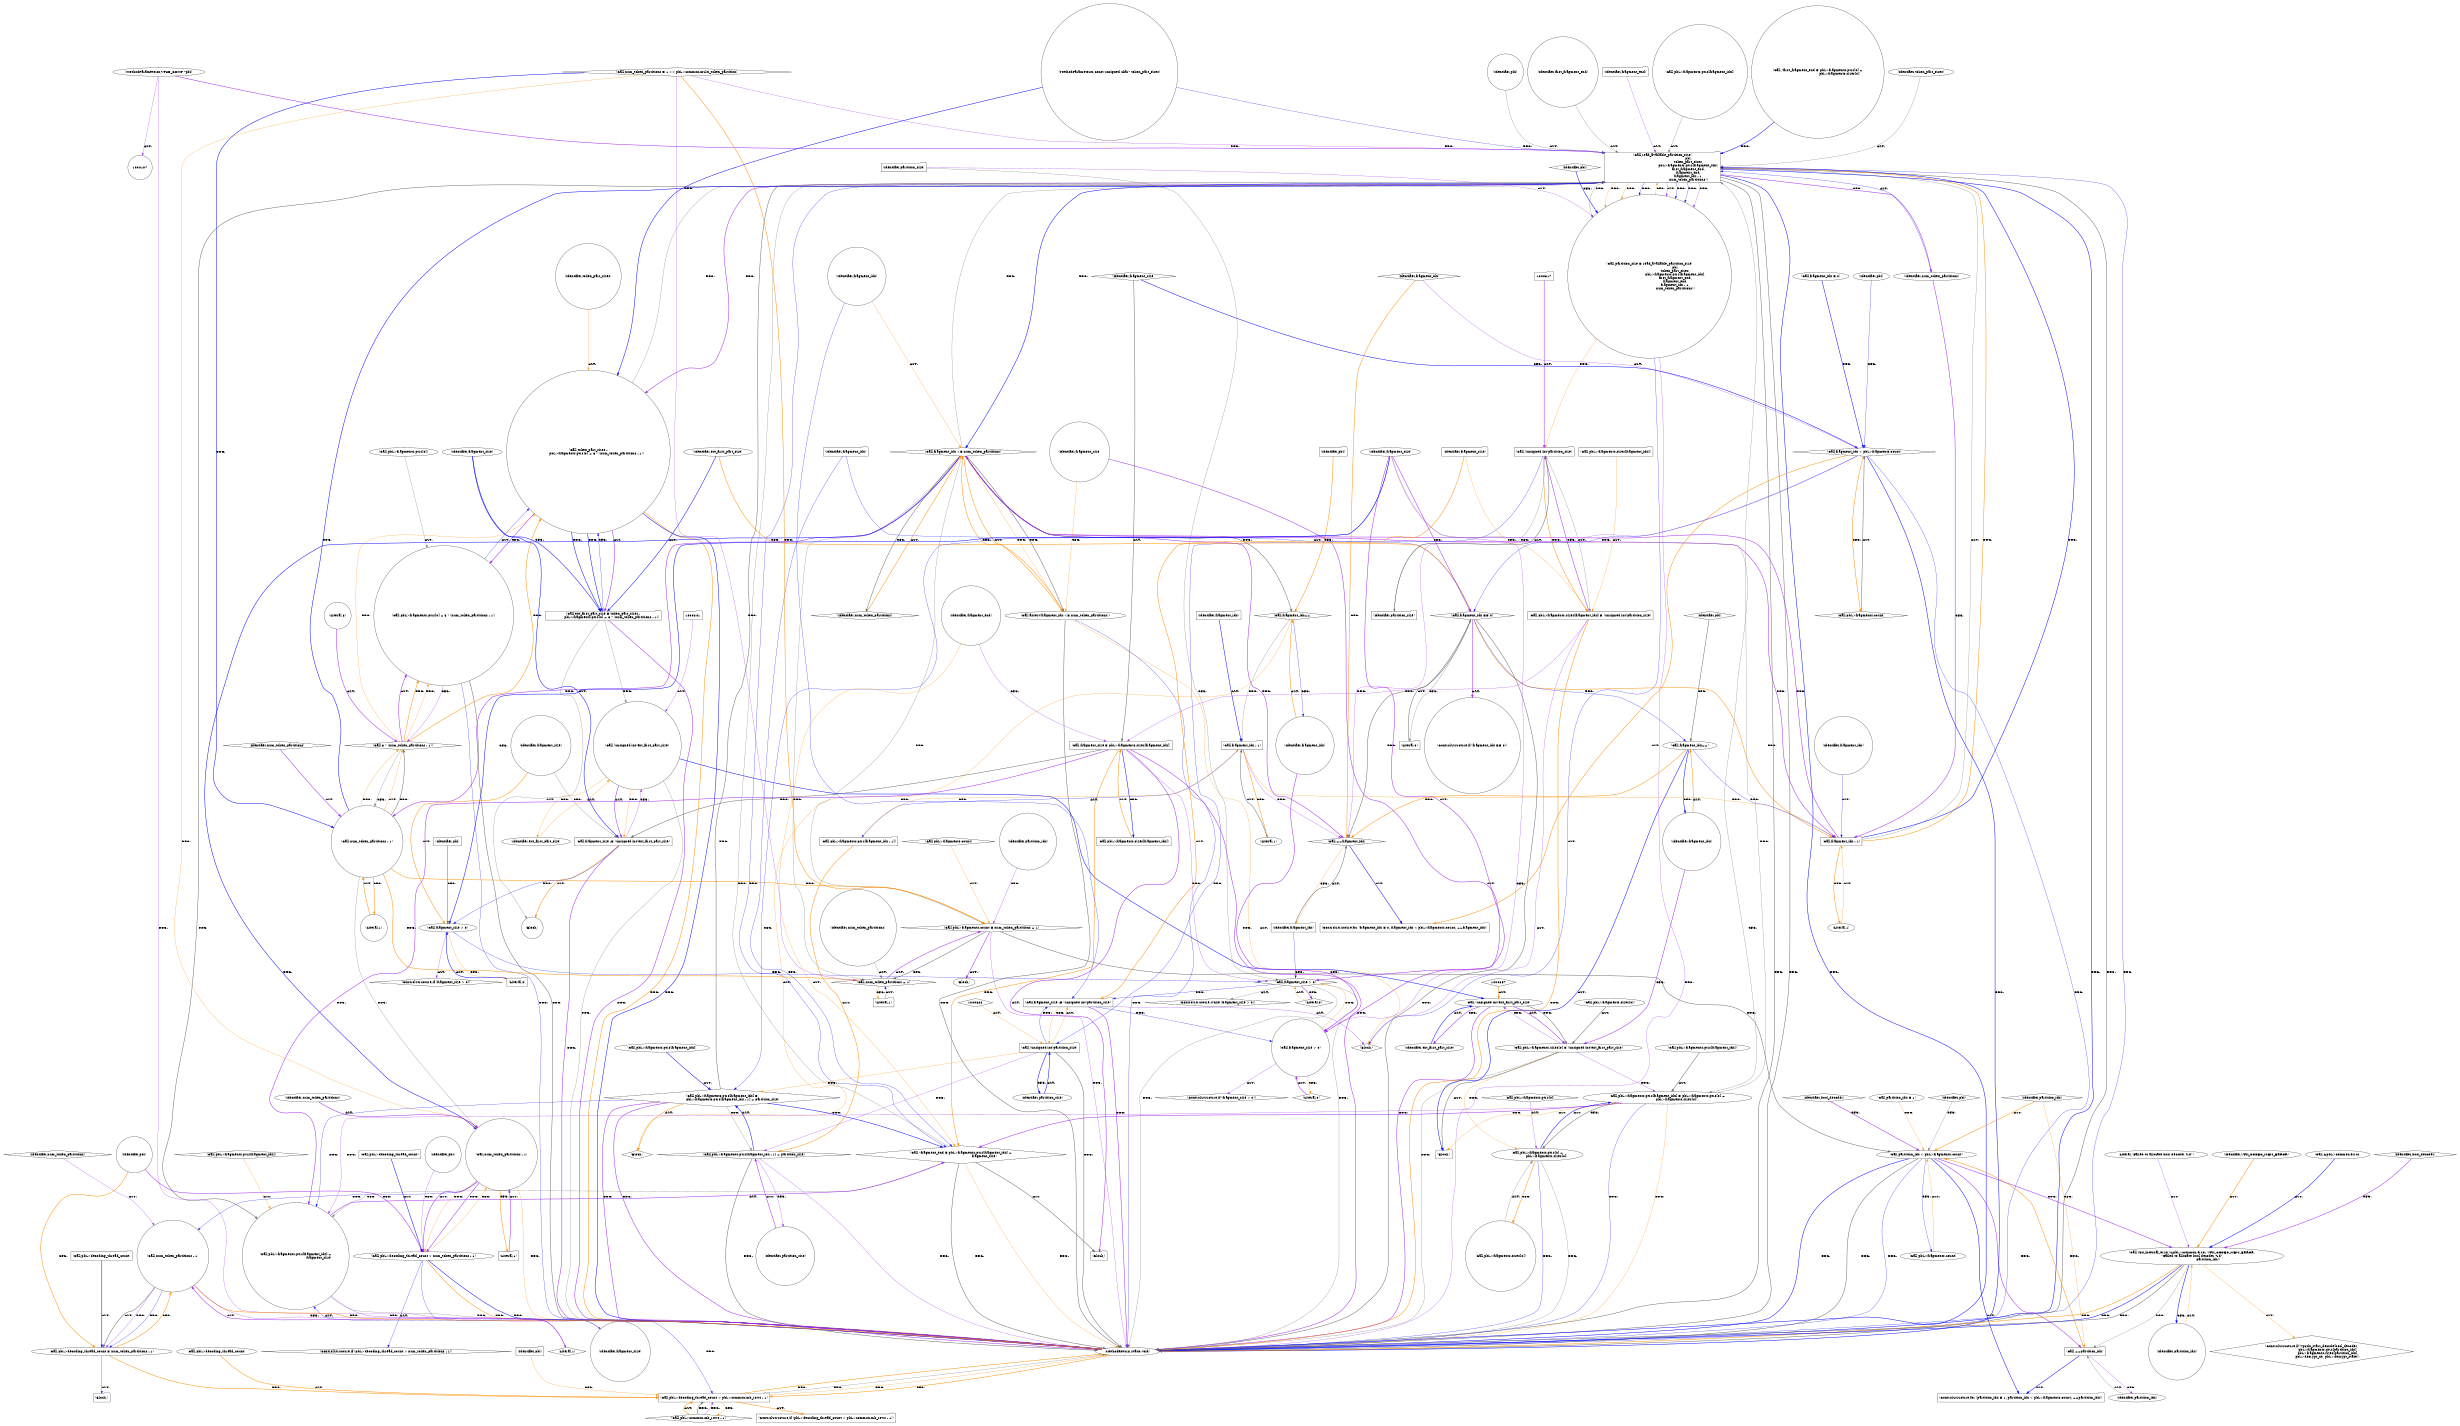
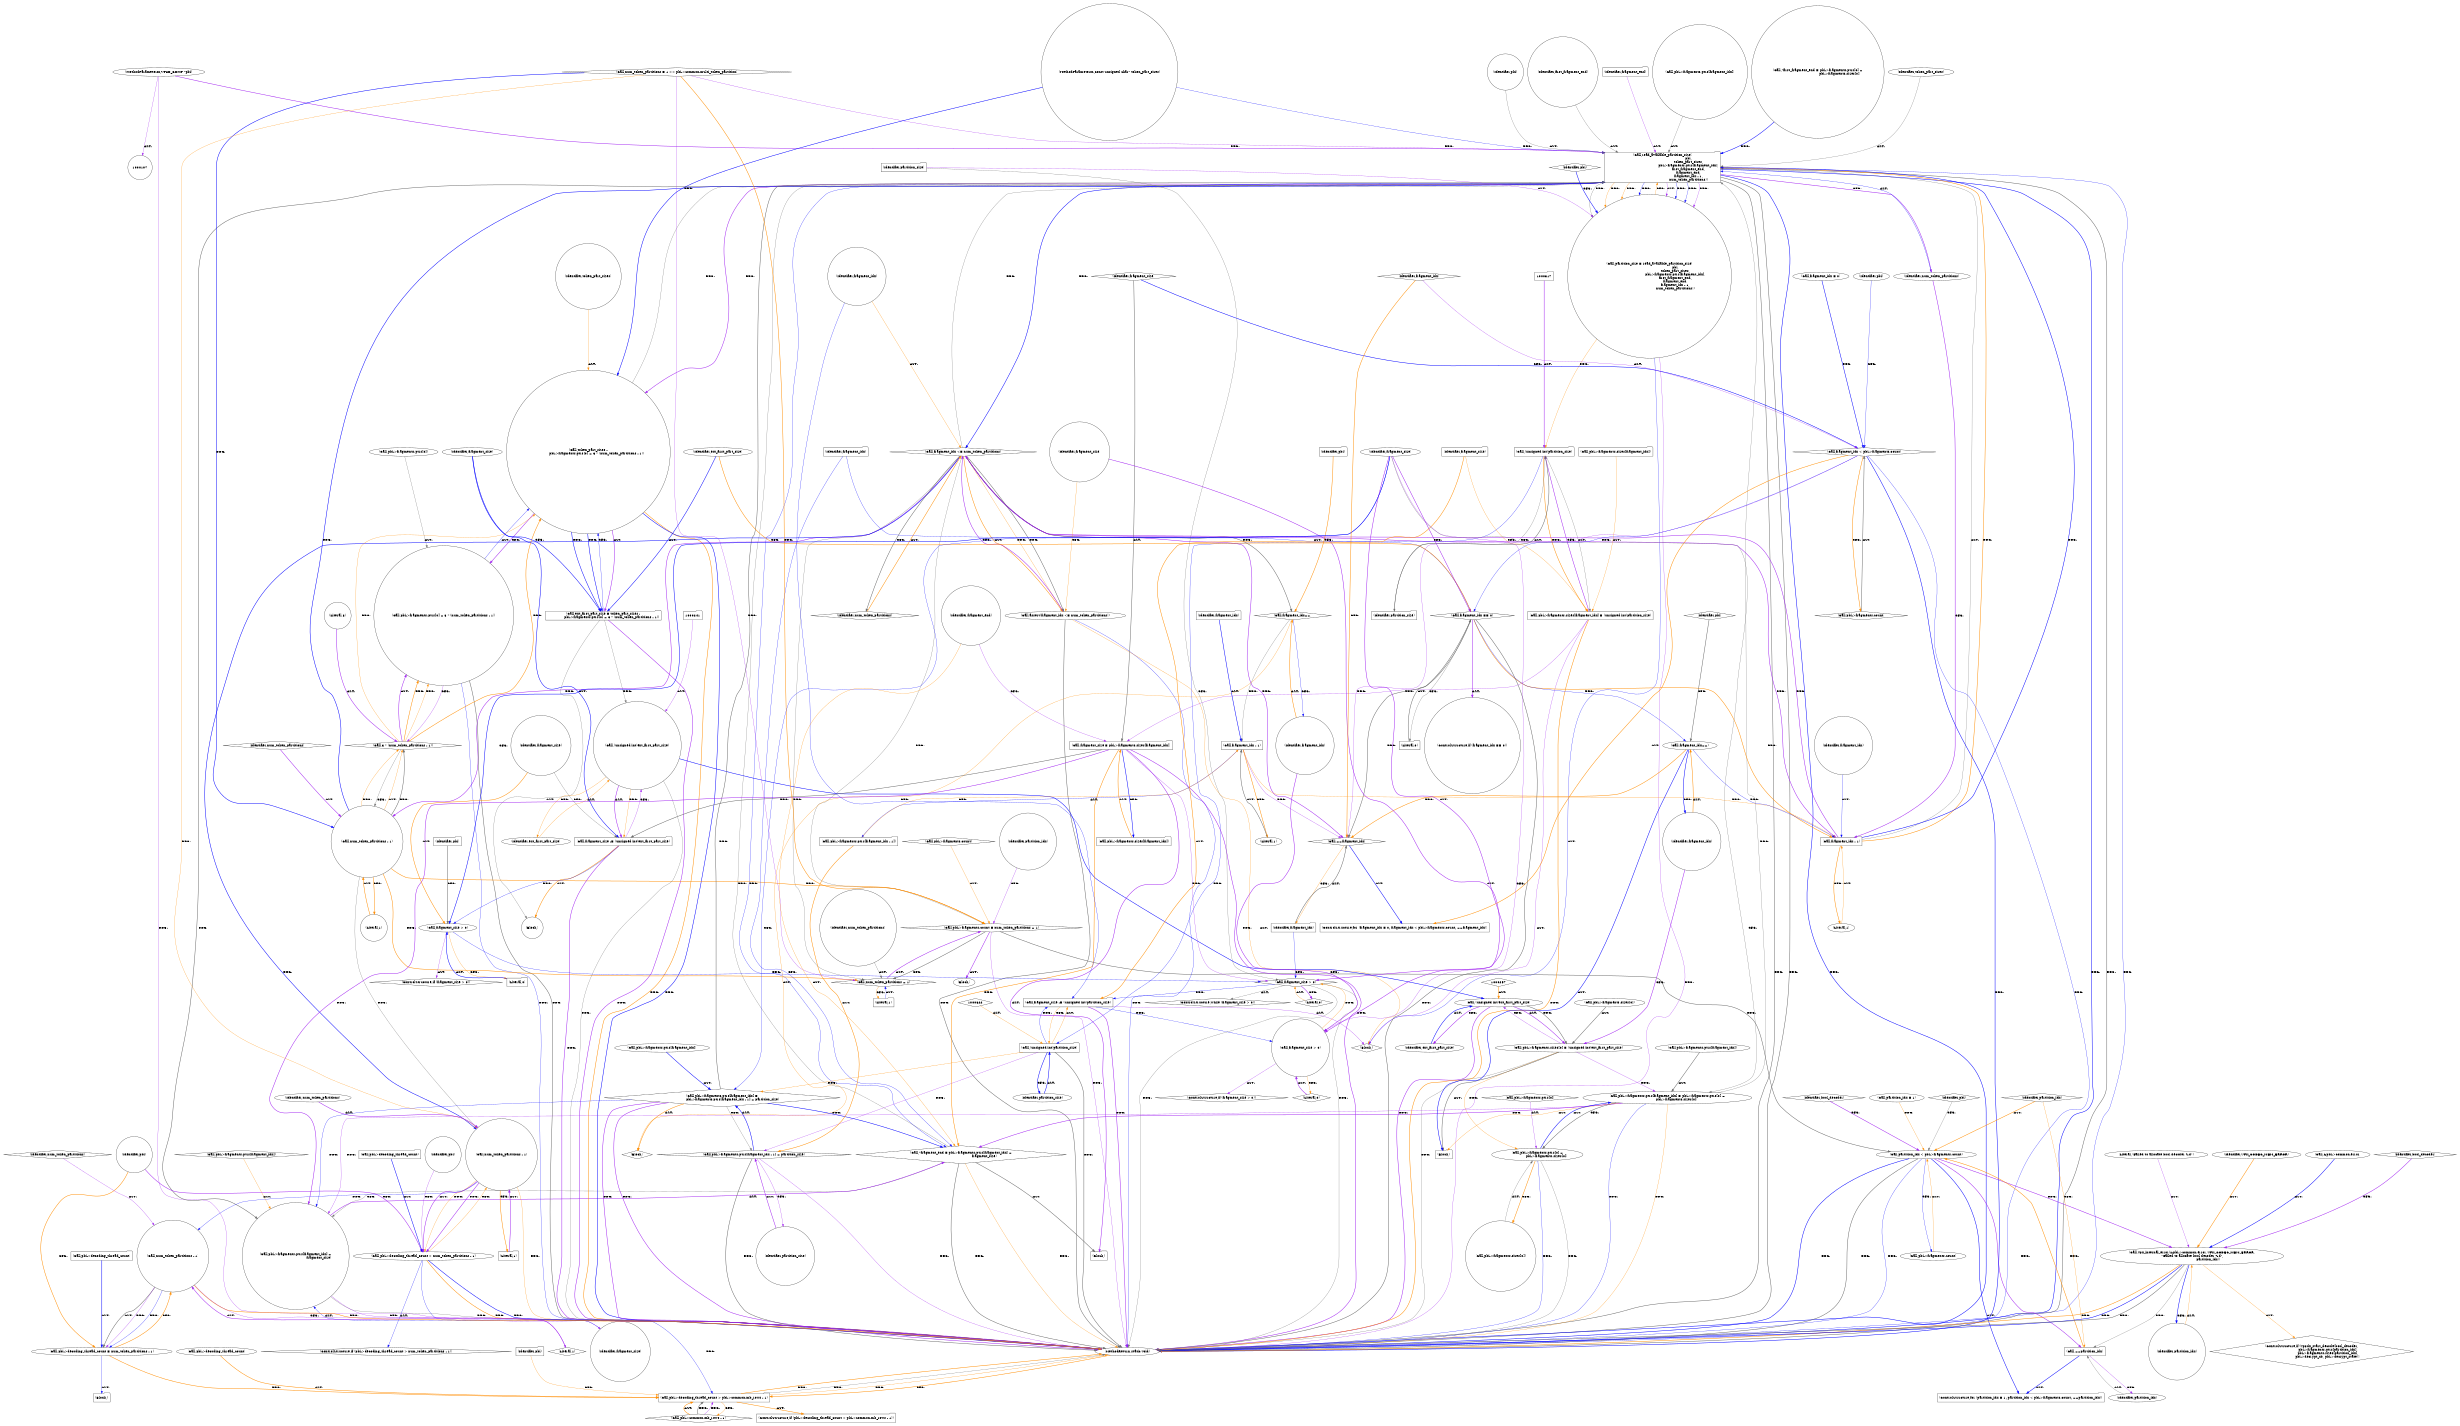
(984, 543) -> (984, 543)
